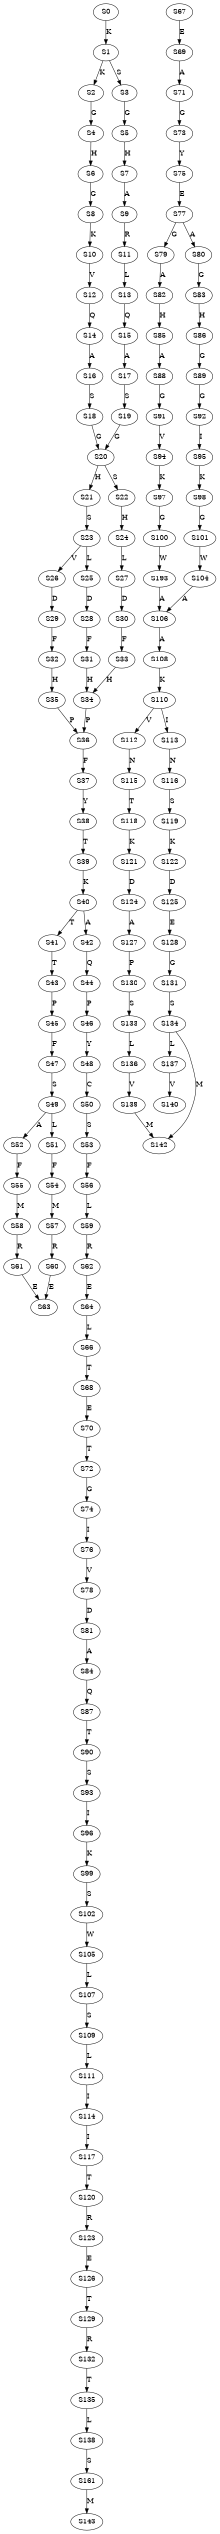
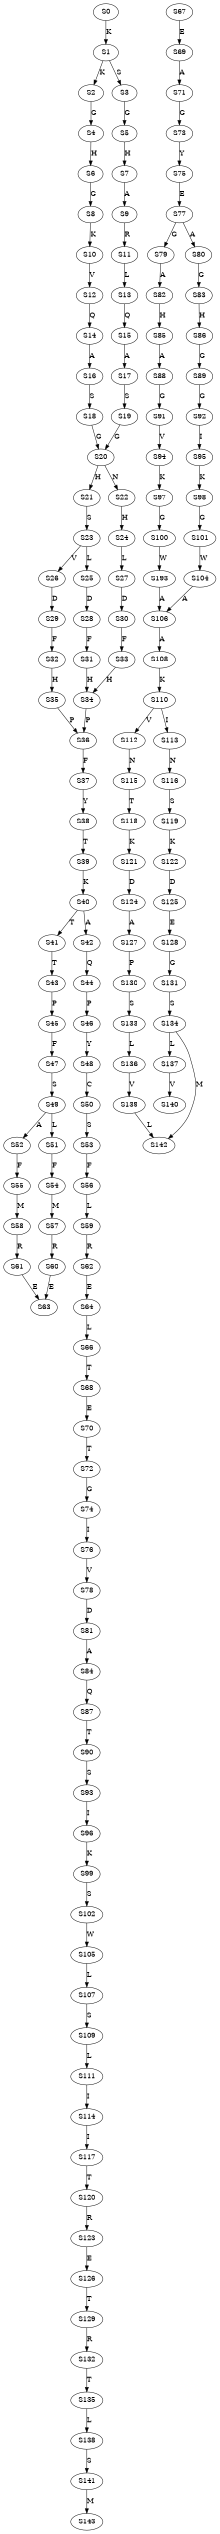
(115, 478) -> (115, 478)
(149, 1125) -> (149, 1125)
(87, 2481) -> (87, 2481)
